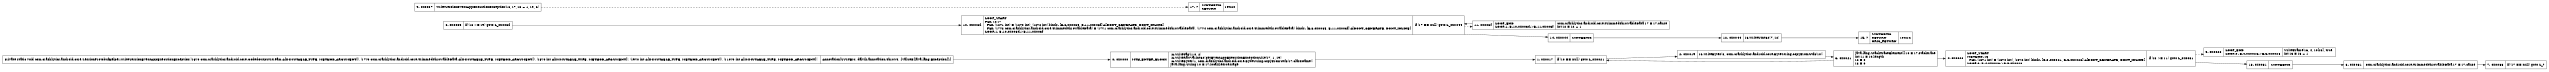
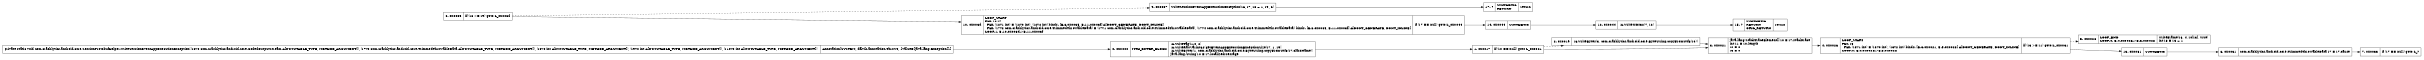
(864, 7) -> (1379, 7)
none -> (830, 12)
(1571, 25) -> none
(1978, 57) -> (1848, 44)
(1641, 58) -> (1552, 46)
(1721, 61) -> (1625, 49)
